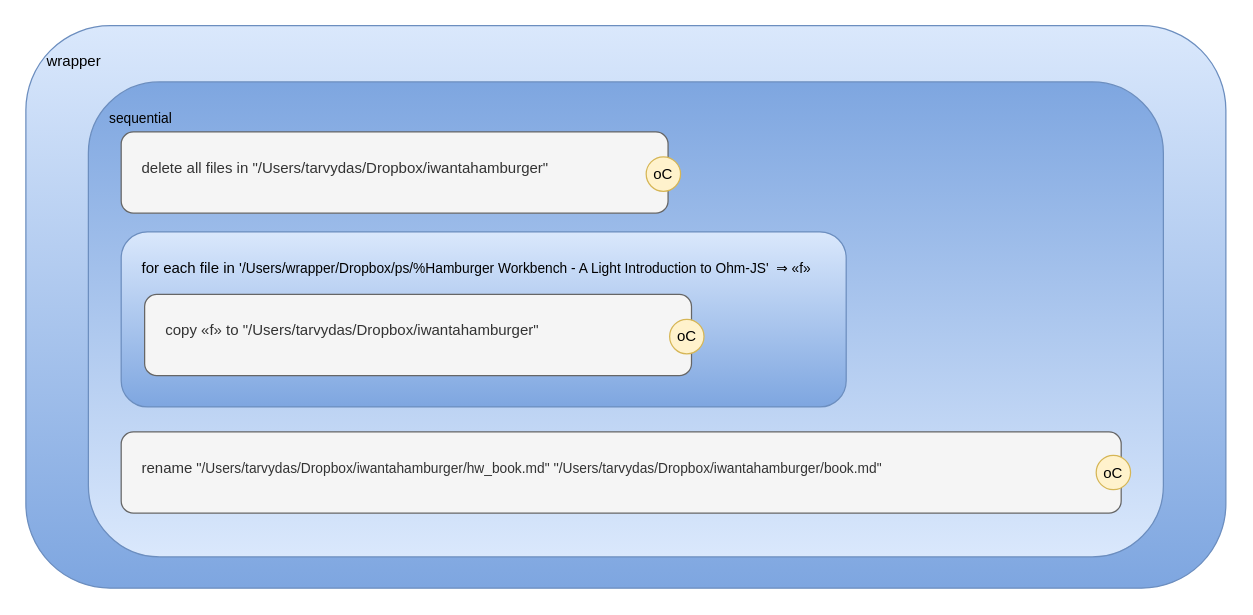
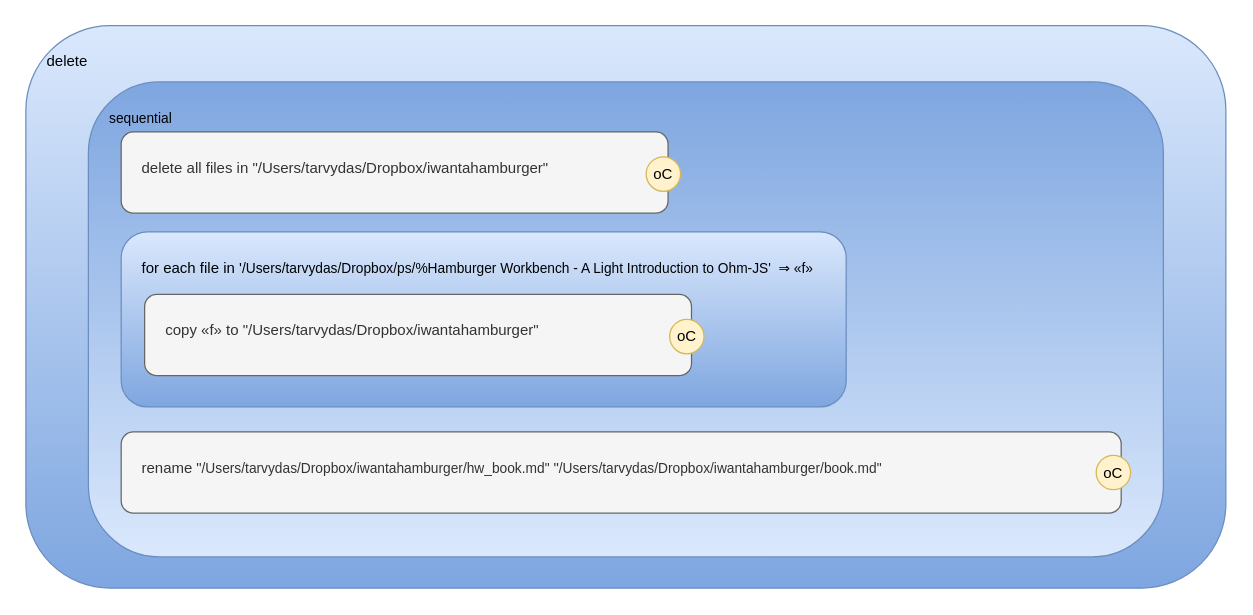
(76, 62) -> (70, 62)
(494, 277) -> (494, 277)
